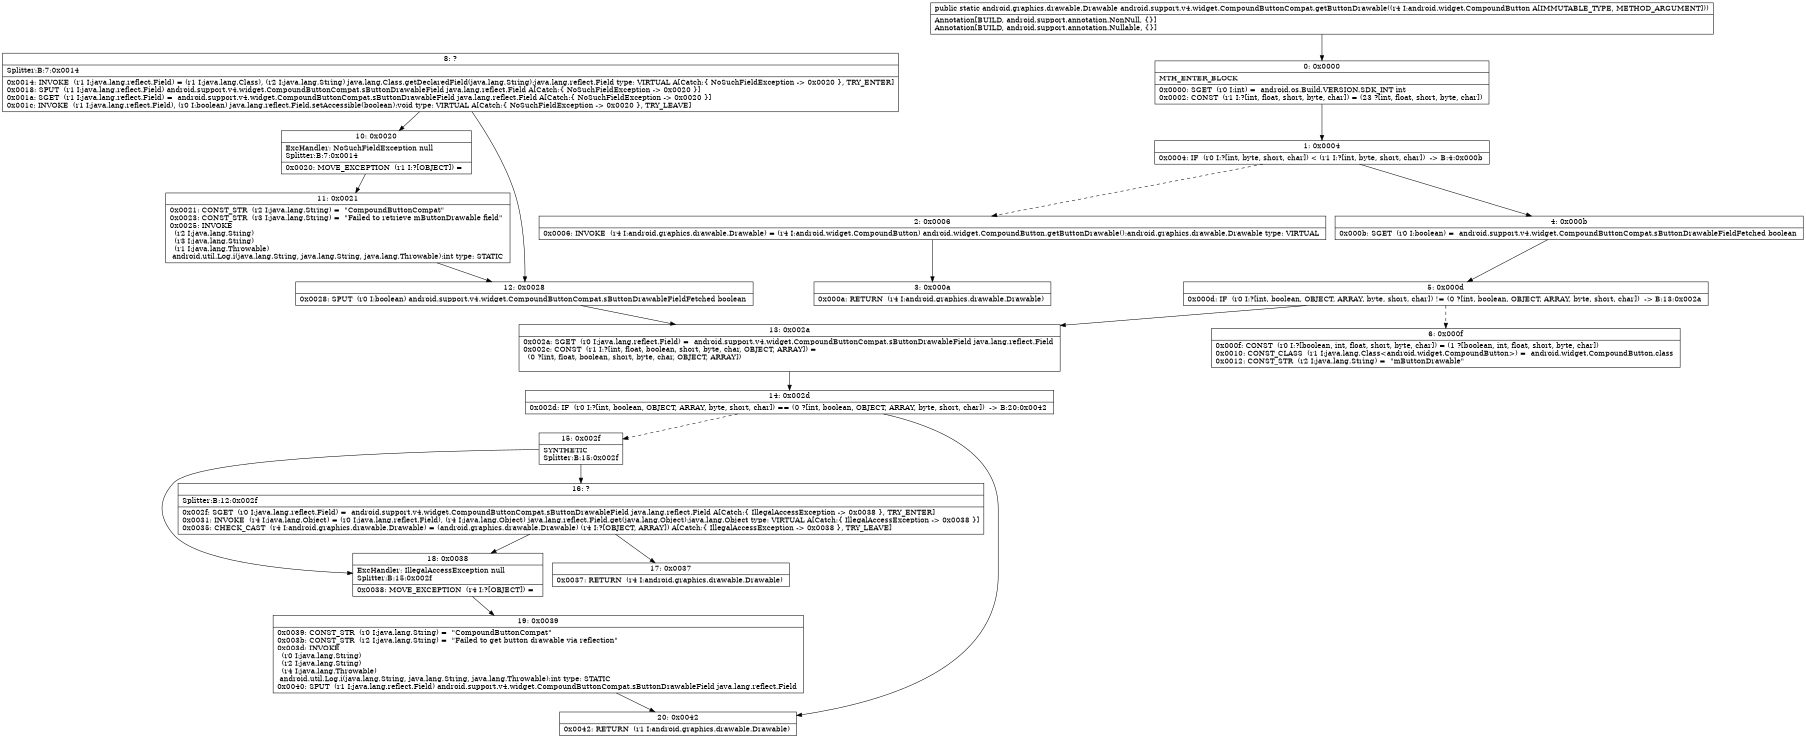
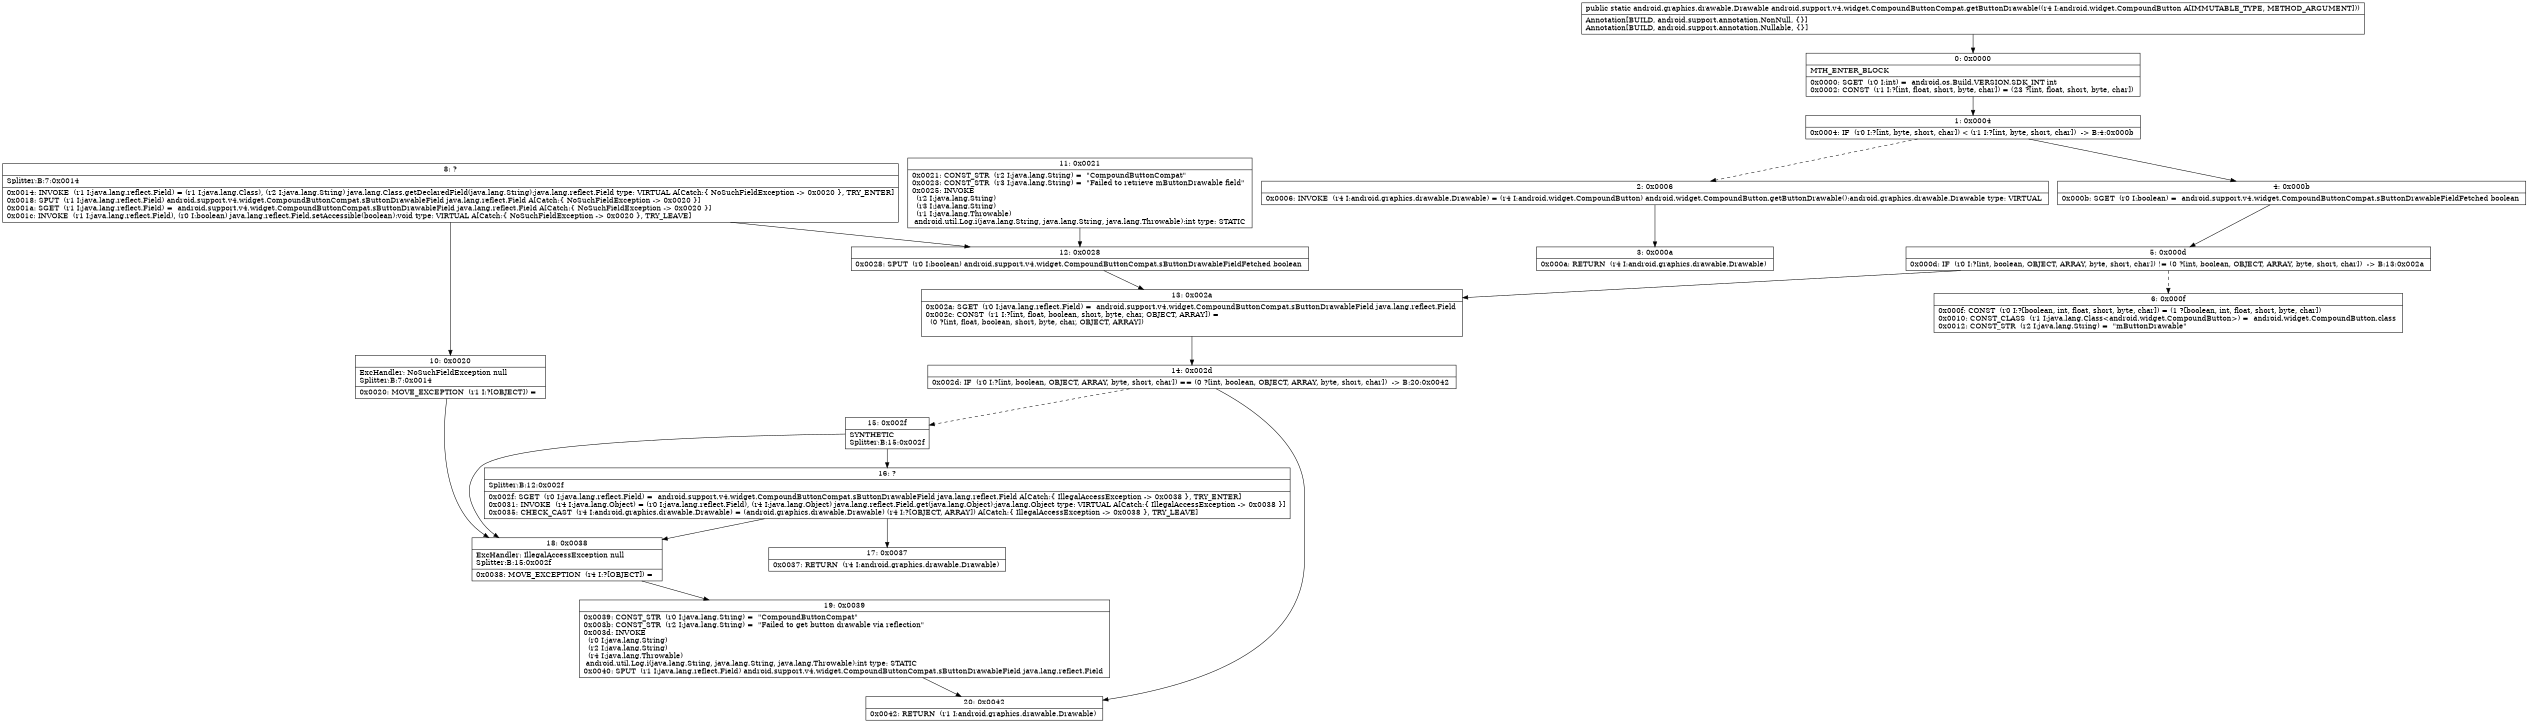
(362, 181) -> (448, 473)
